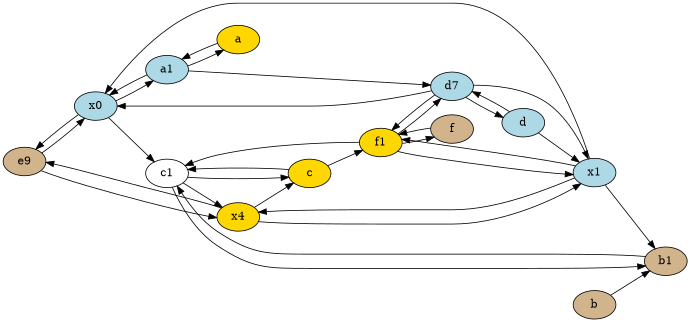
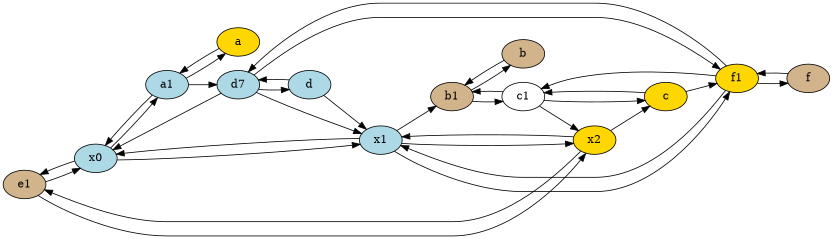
none -> (488, 80)
(129, 137) -> (235, 155)
(25, 162) -> (25, 184)
(238, 217) -> (595, 140)
